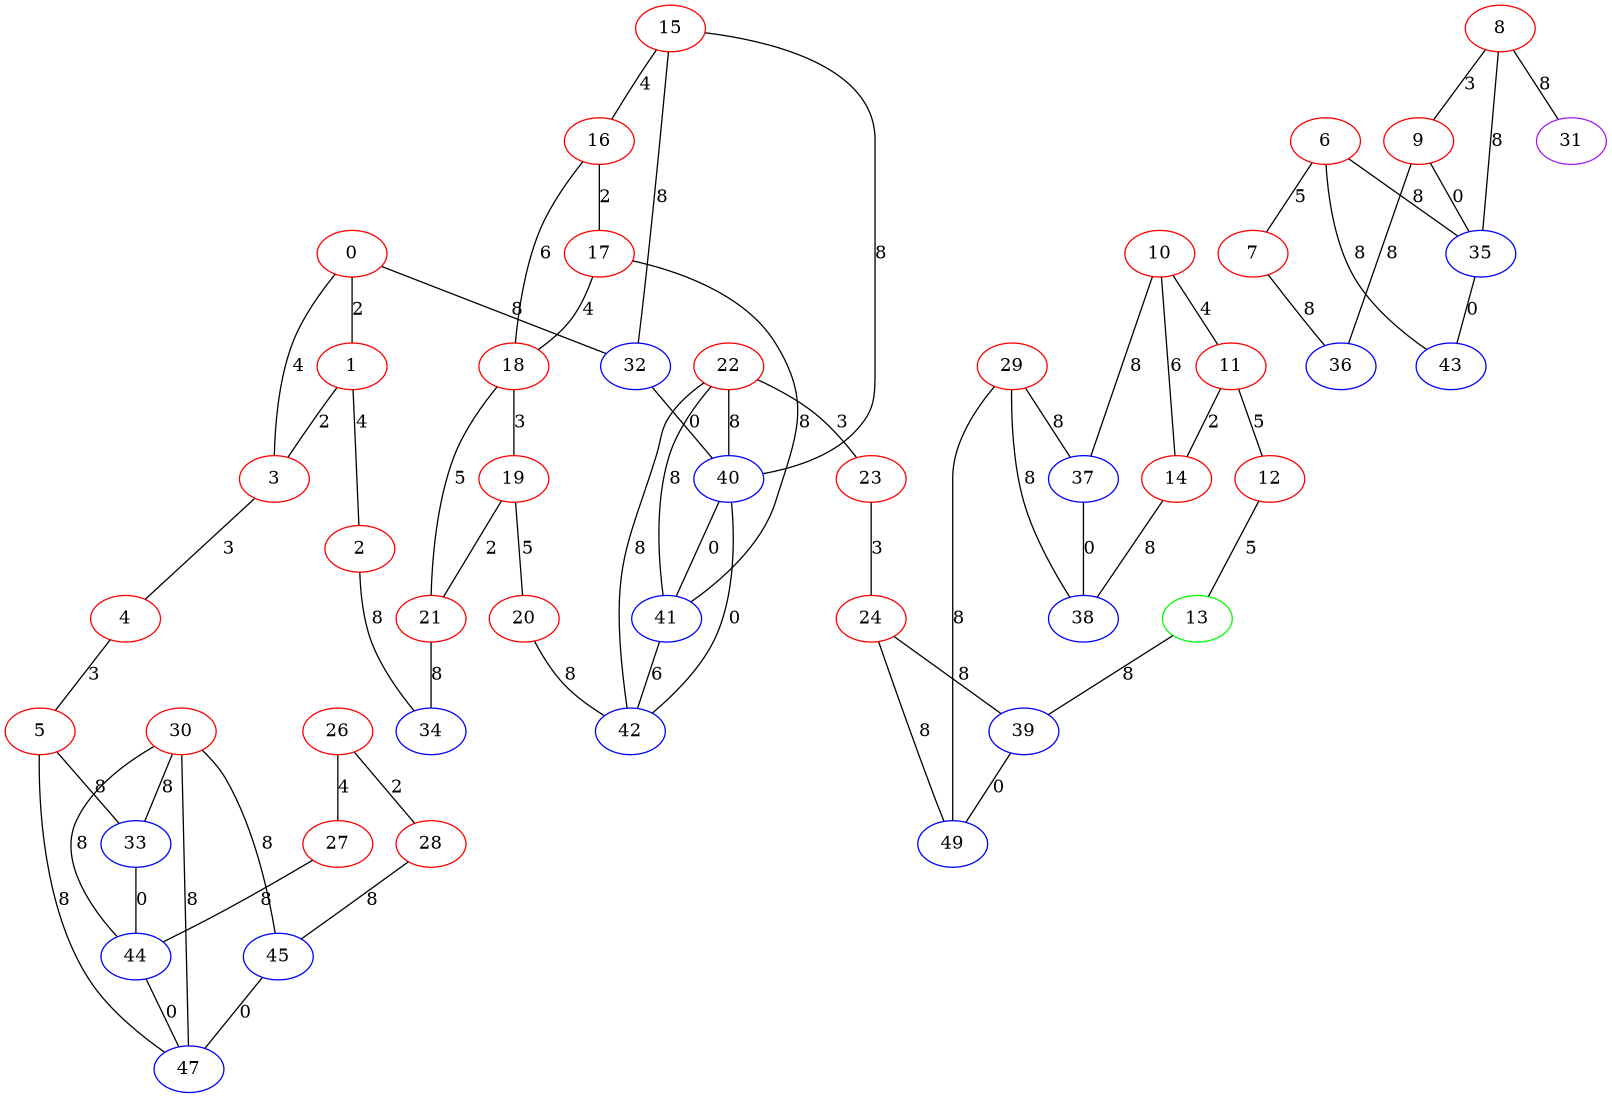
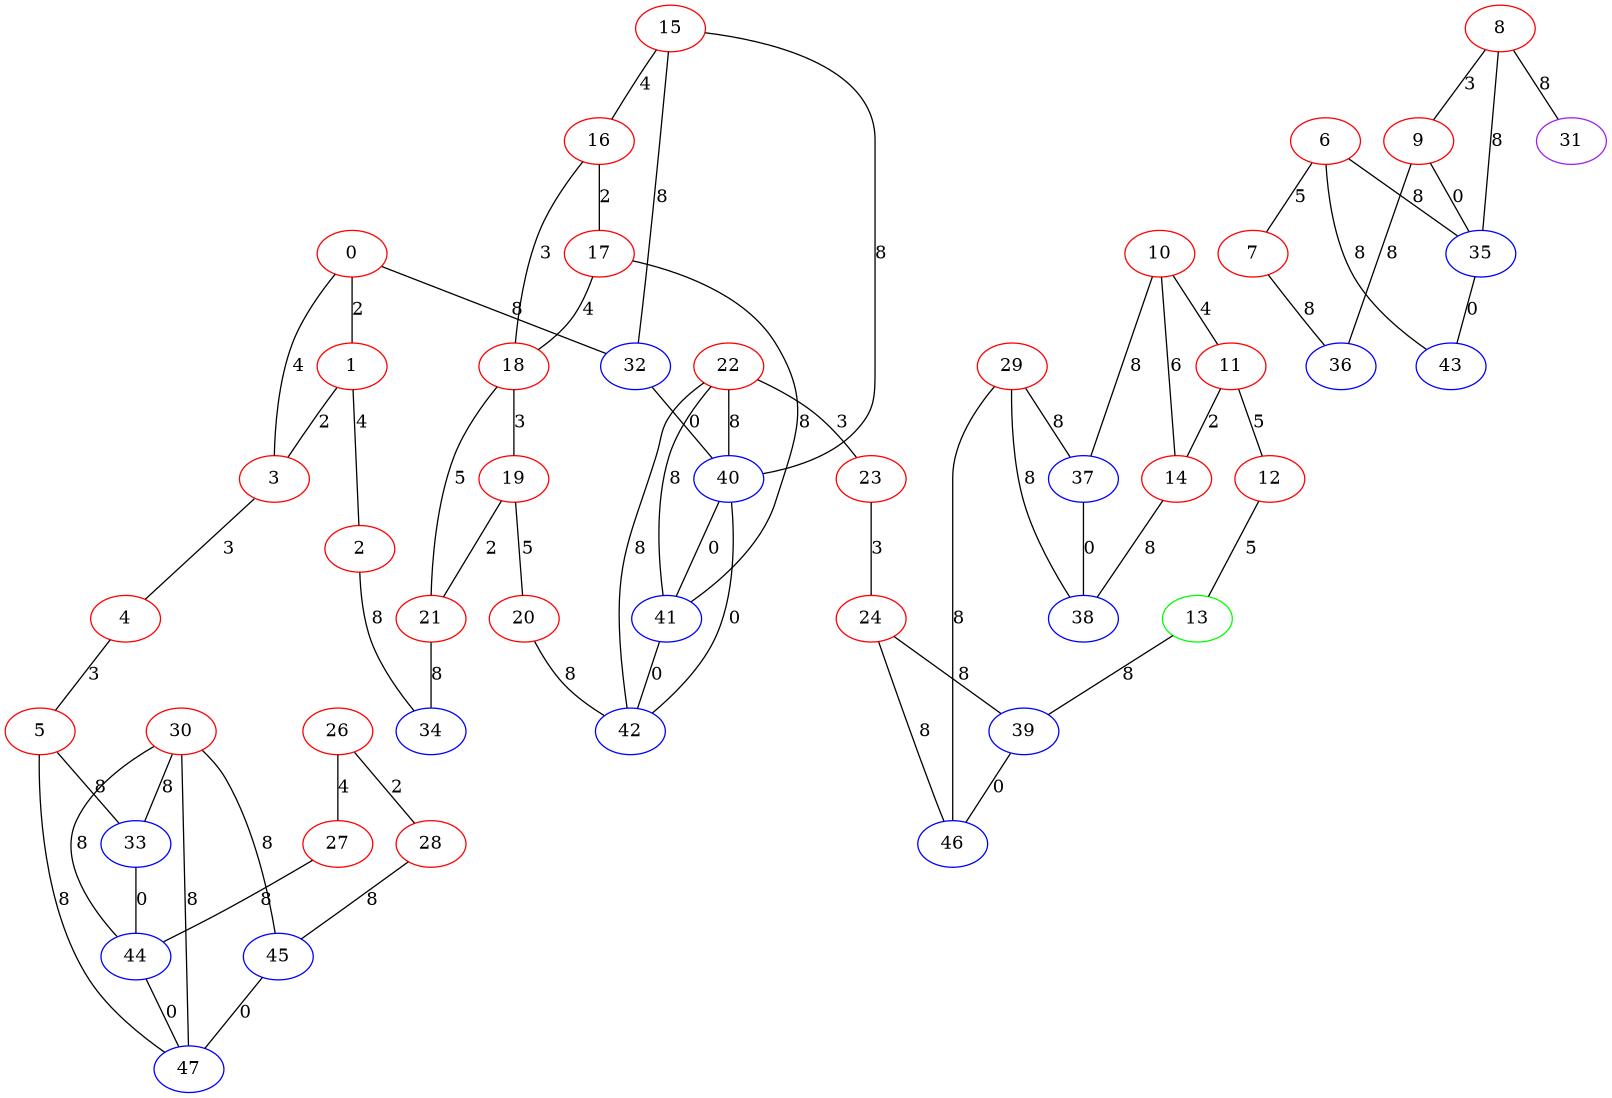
(546, 254) -> (546, 254)
(658, 675) -> (658, 675)
(953, 844) -> (953, 844)
